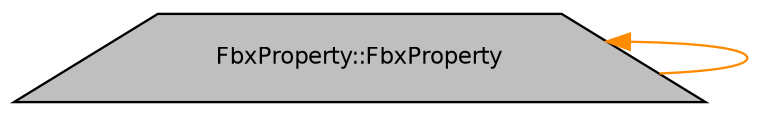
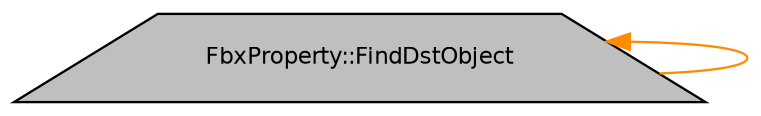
(360, 58) -> (360, 58)
